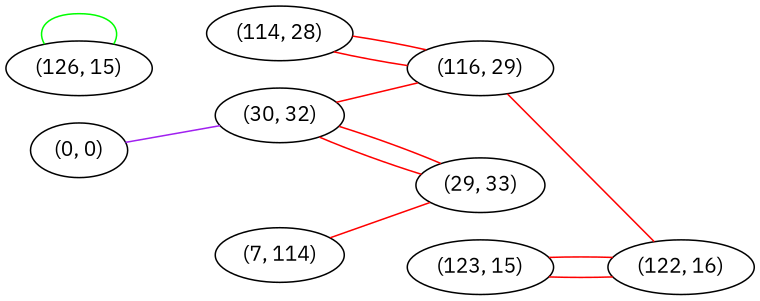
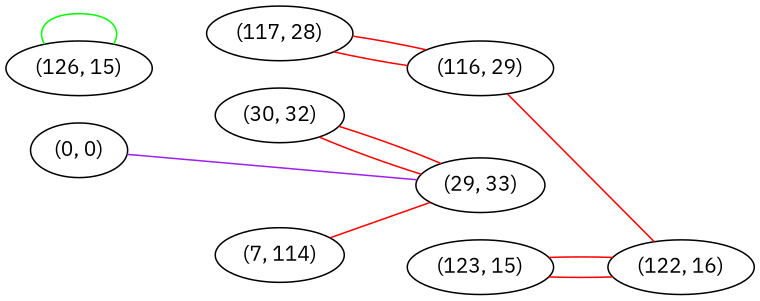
(280, 33) -> (280, 33)
(377, 93) -> none
(173, 134) -> (272, 167)
